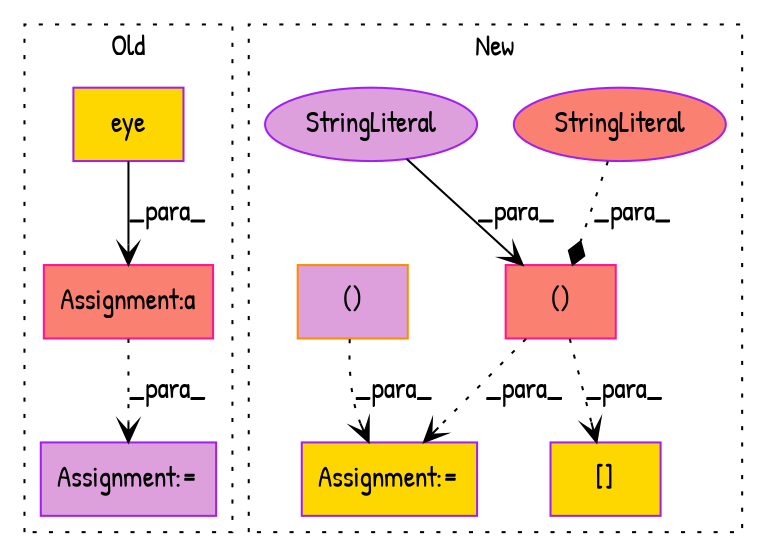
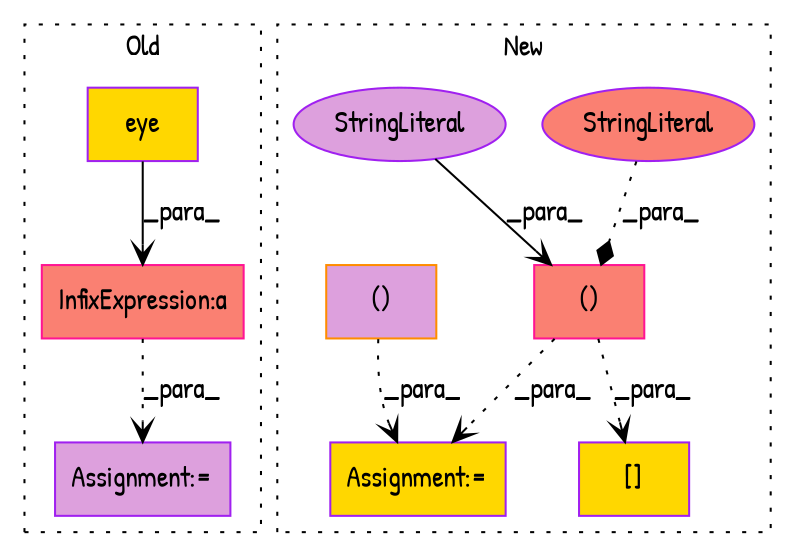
(128, 302) -> (143, 302)
